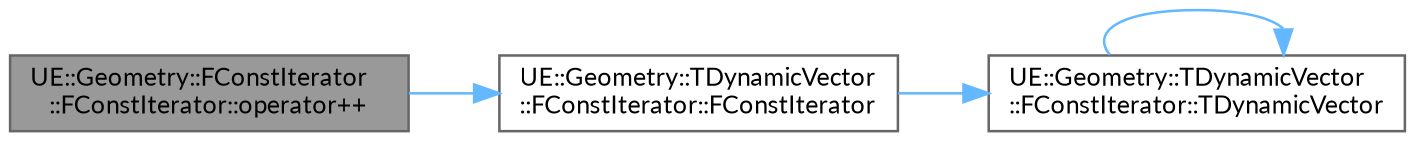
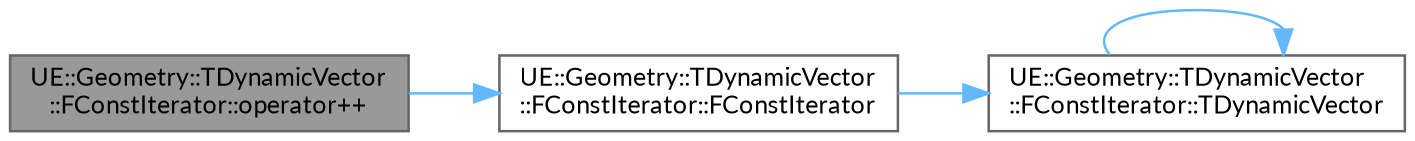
(209, 93) -> (209, 93)
